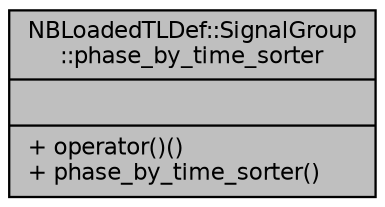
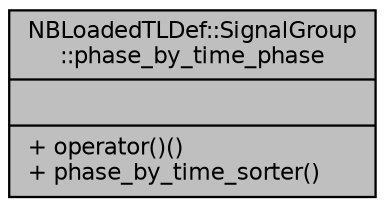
(192, 56) -> (192, 56)
